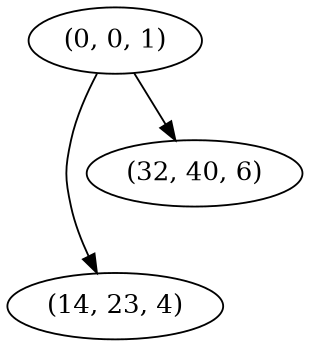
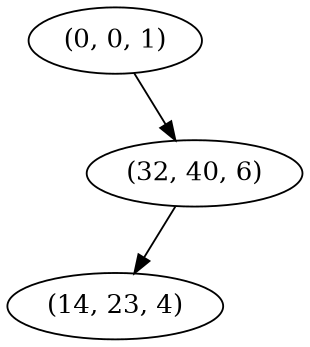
(67, 164) -> (160, 232)
